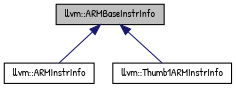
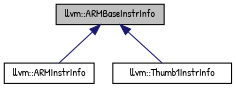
(172, 73) -> (172, 73)
